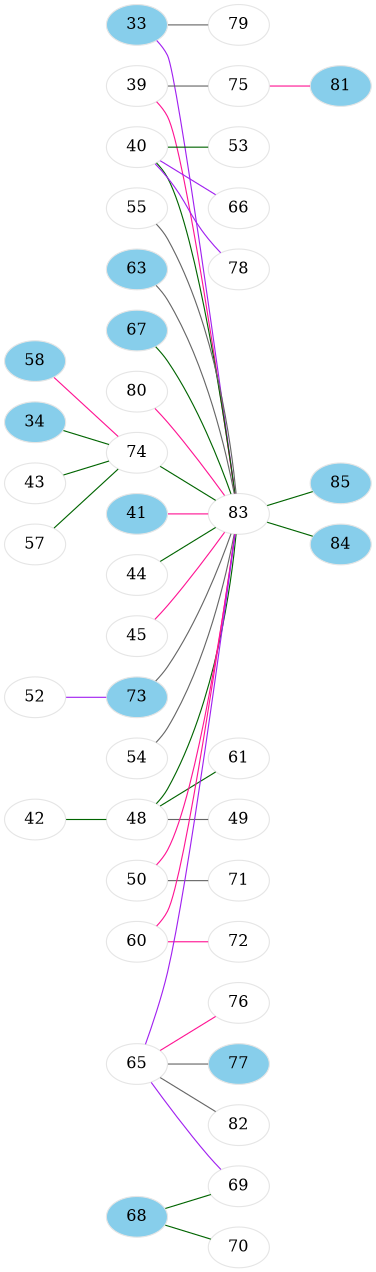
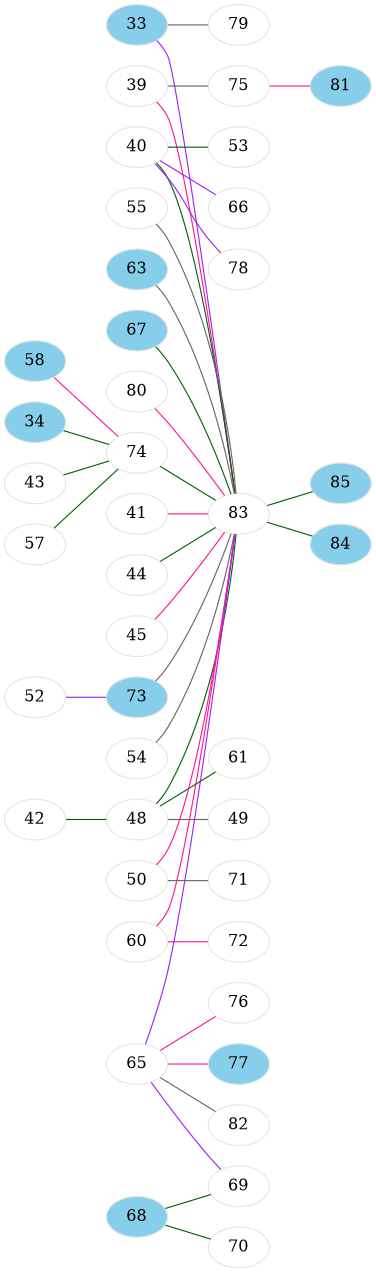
(137, 514) -> (137, 514)
(188, 1064) -> (188, 1064)
